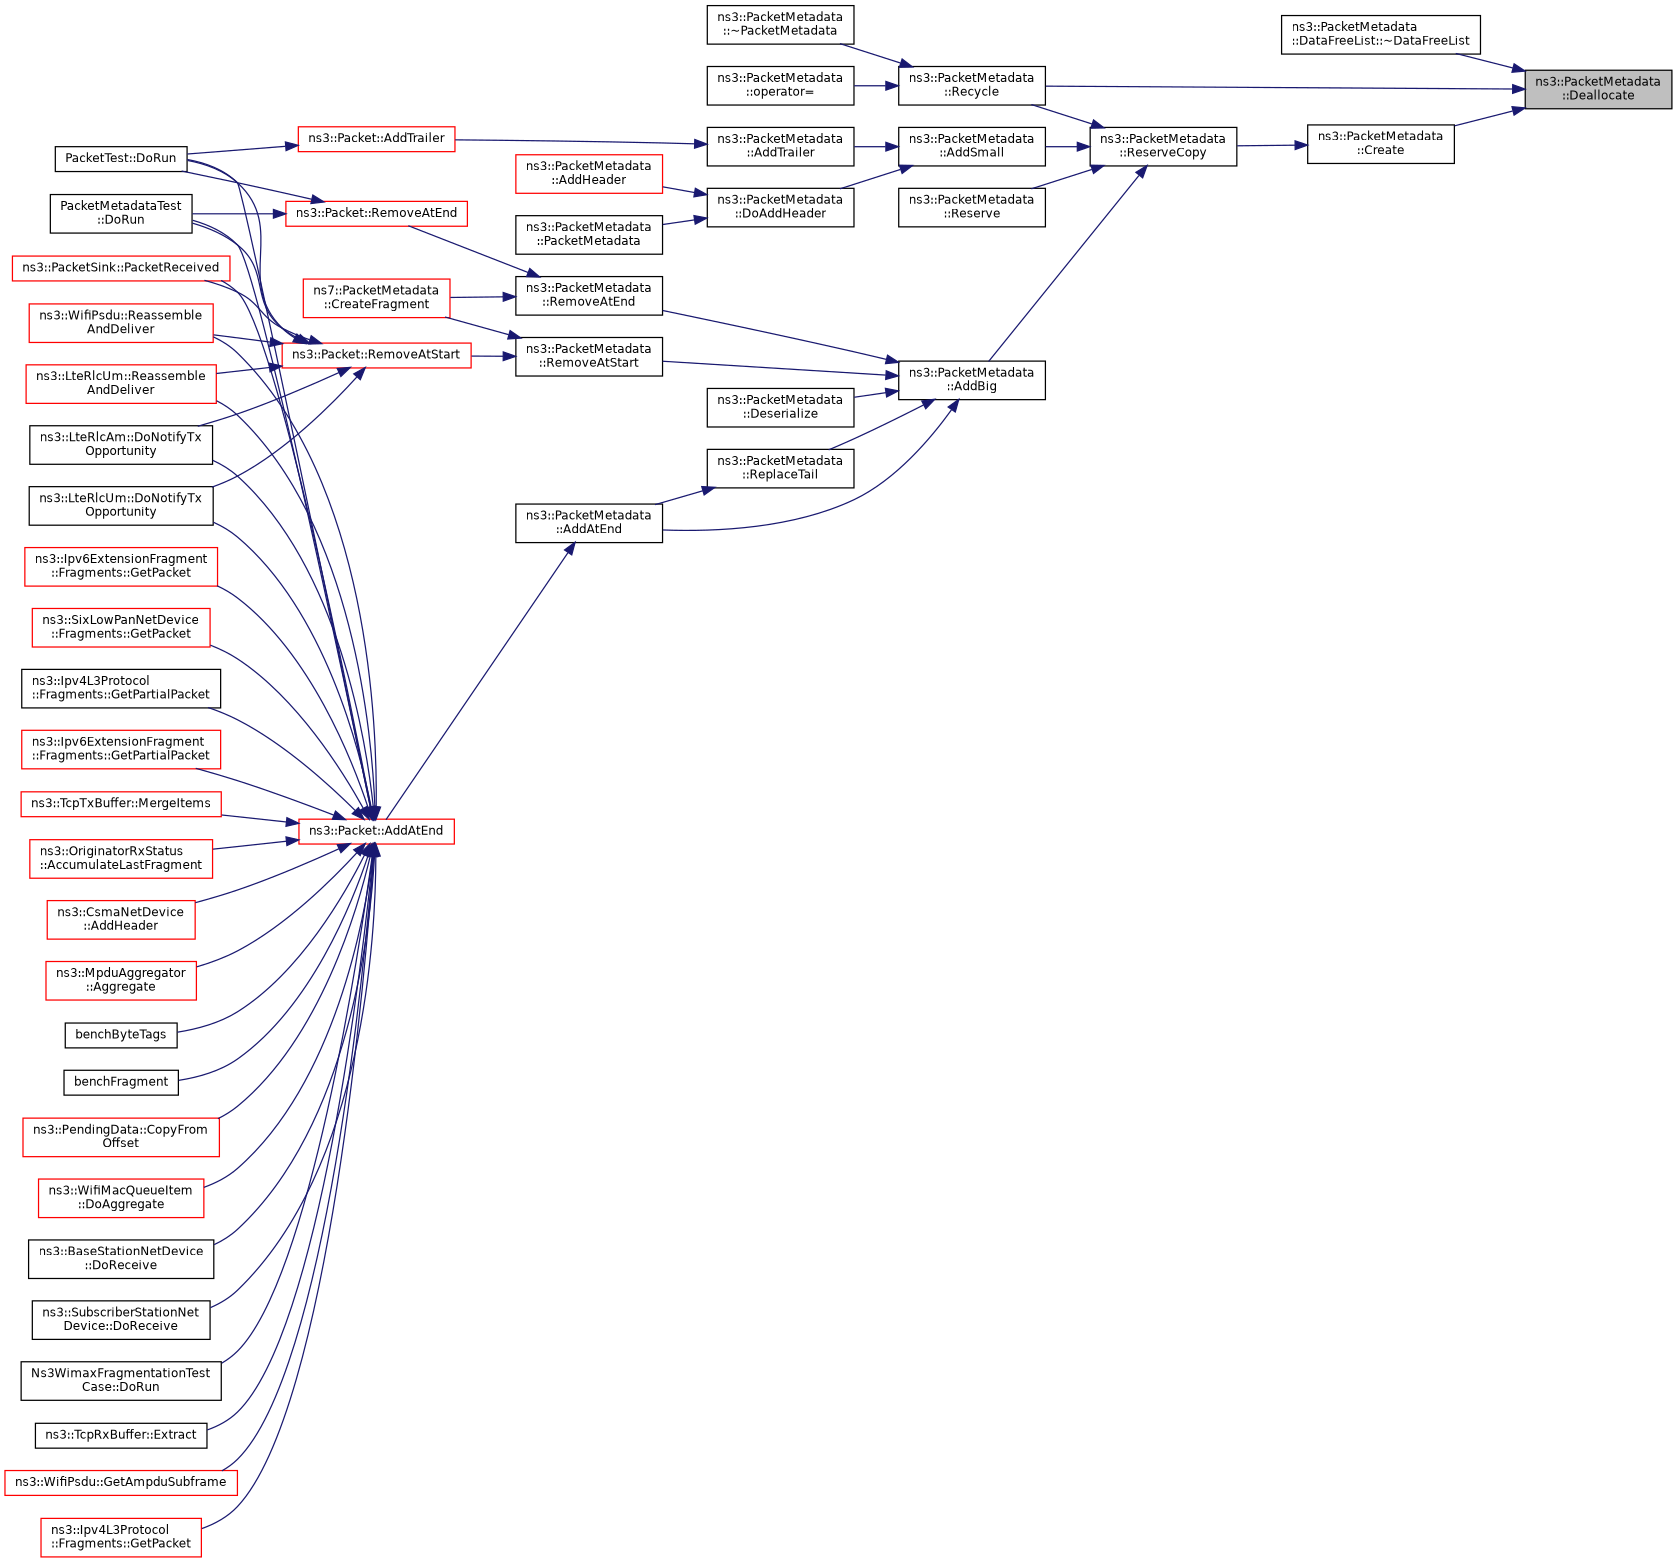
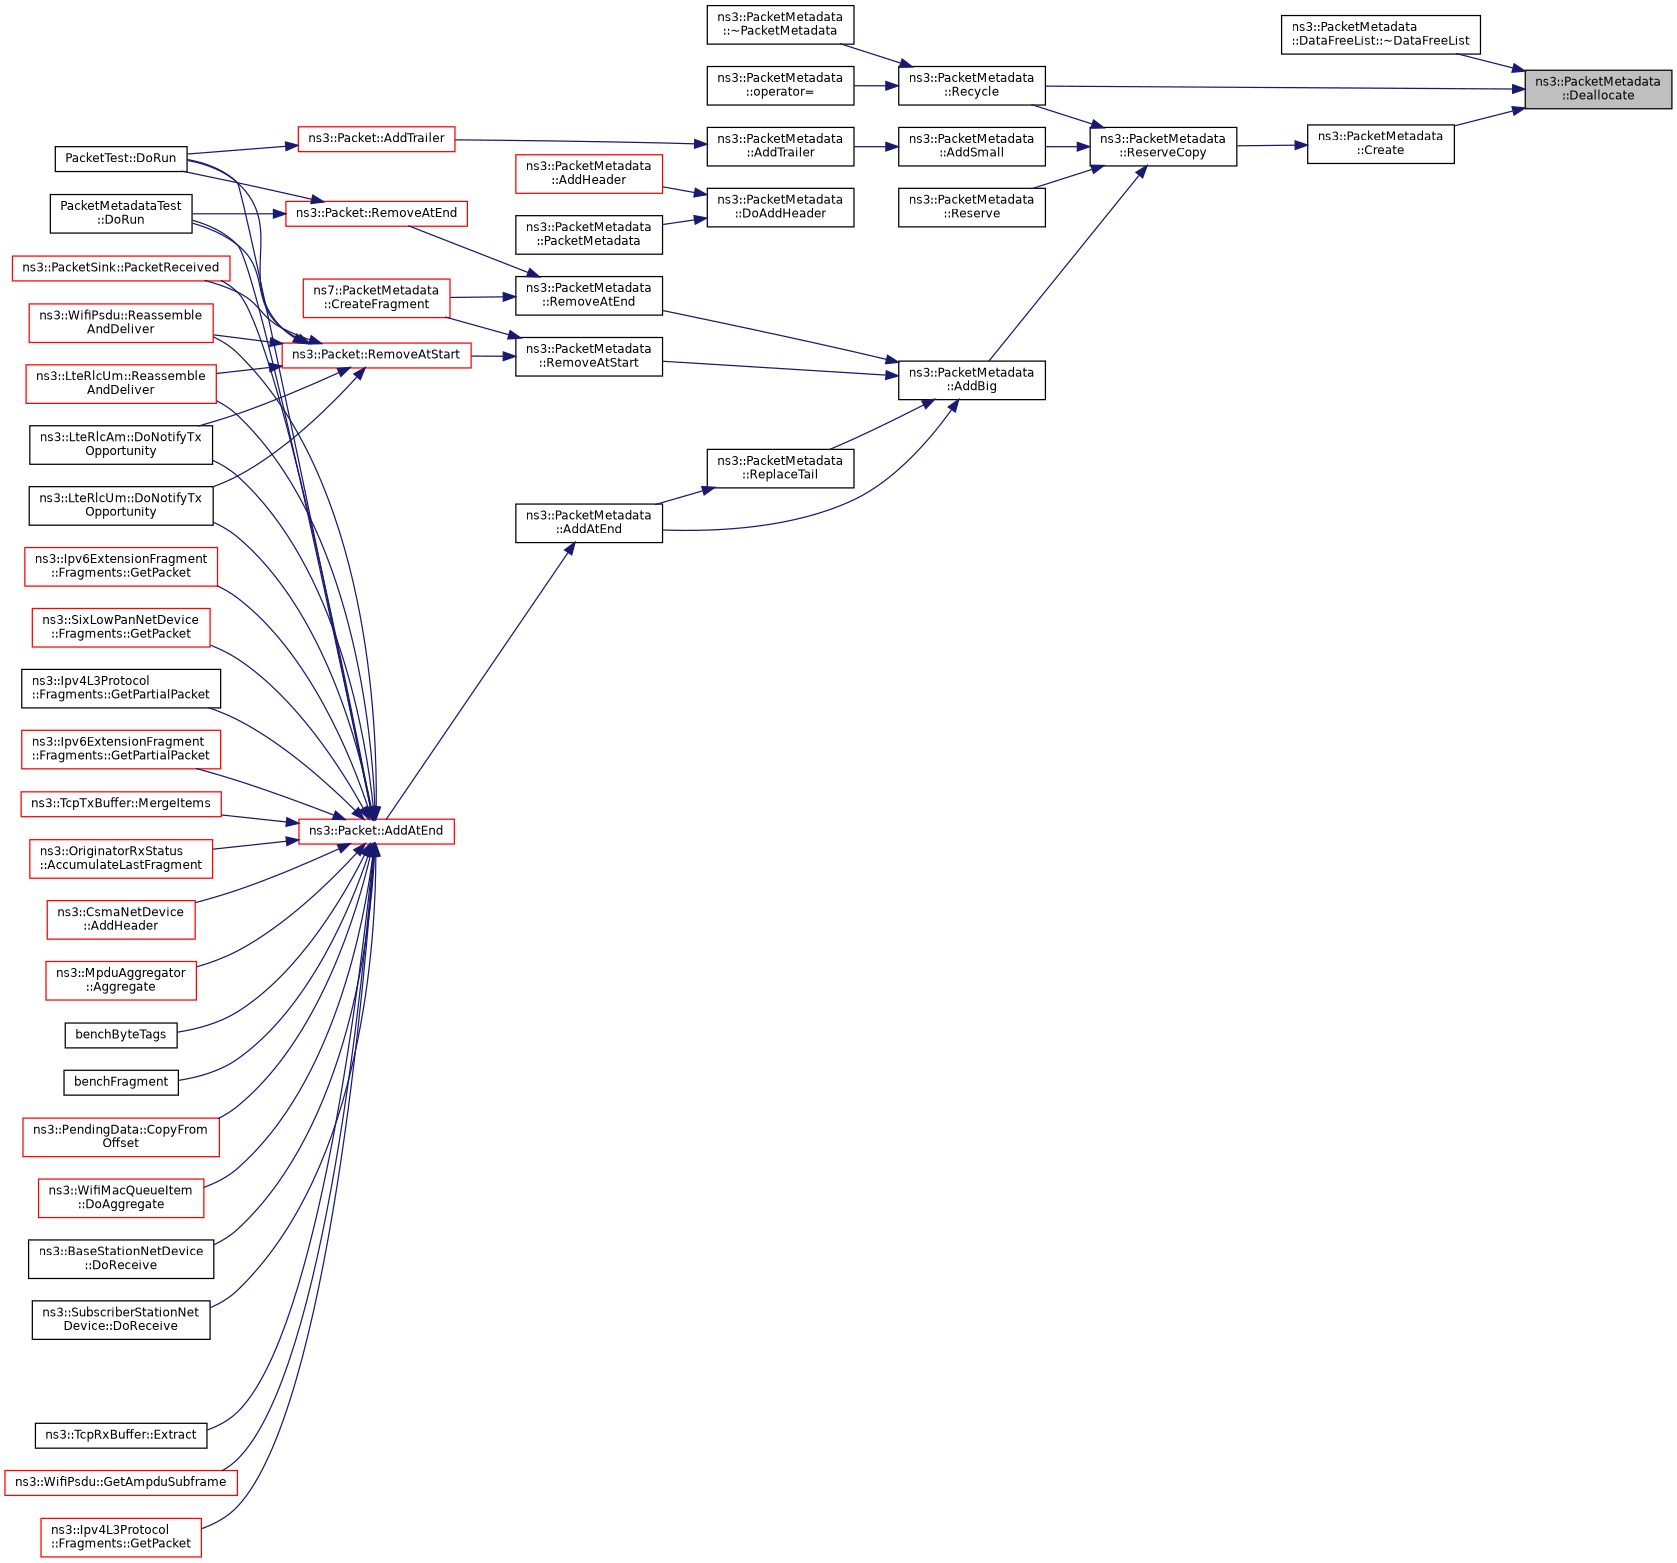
(870, 179) -> none
(781, 408) -> none
(121, 1381) -> none
